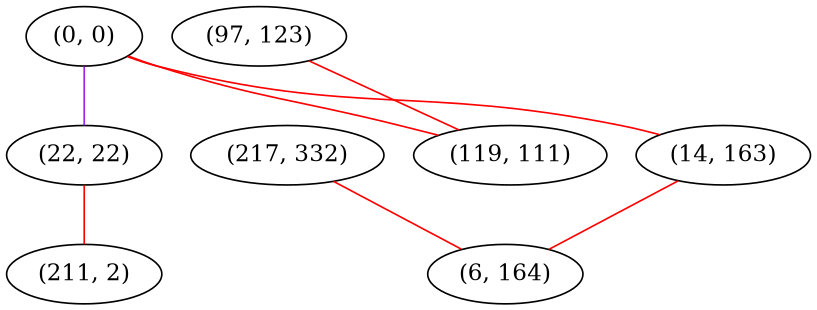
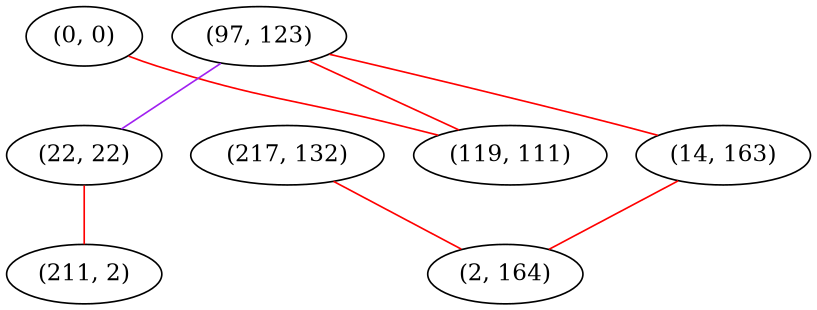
(84, 96) -> (171, 96)
(366, 98) -> (494, 94)
(287, 155) -> (287, 155)
(505, 274) -> (505, 274)
